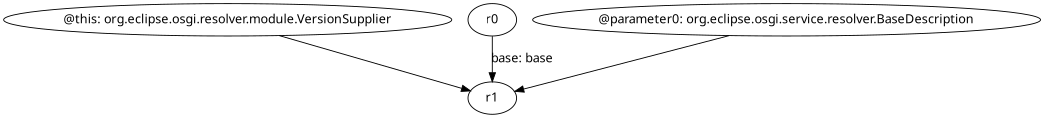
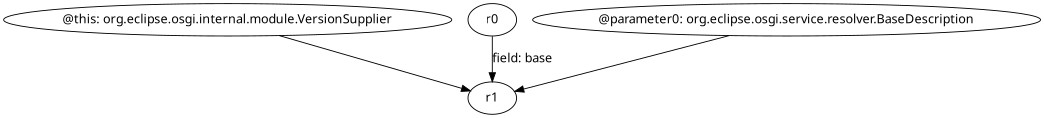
(228, 20) -> (228, 20)
(522, 59) -> (522, 59)
